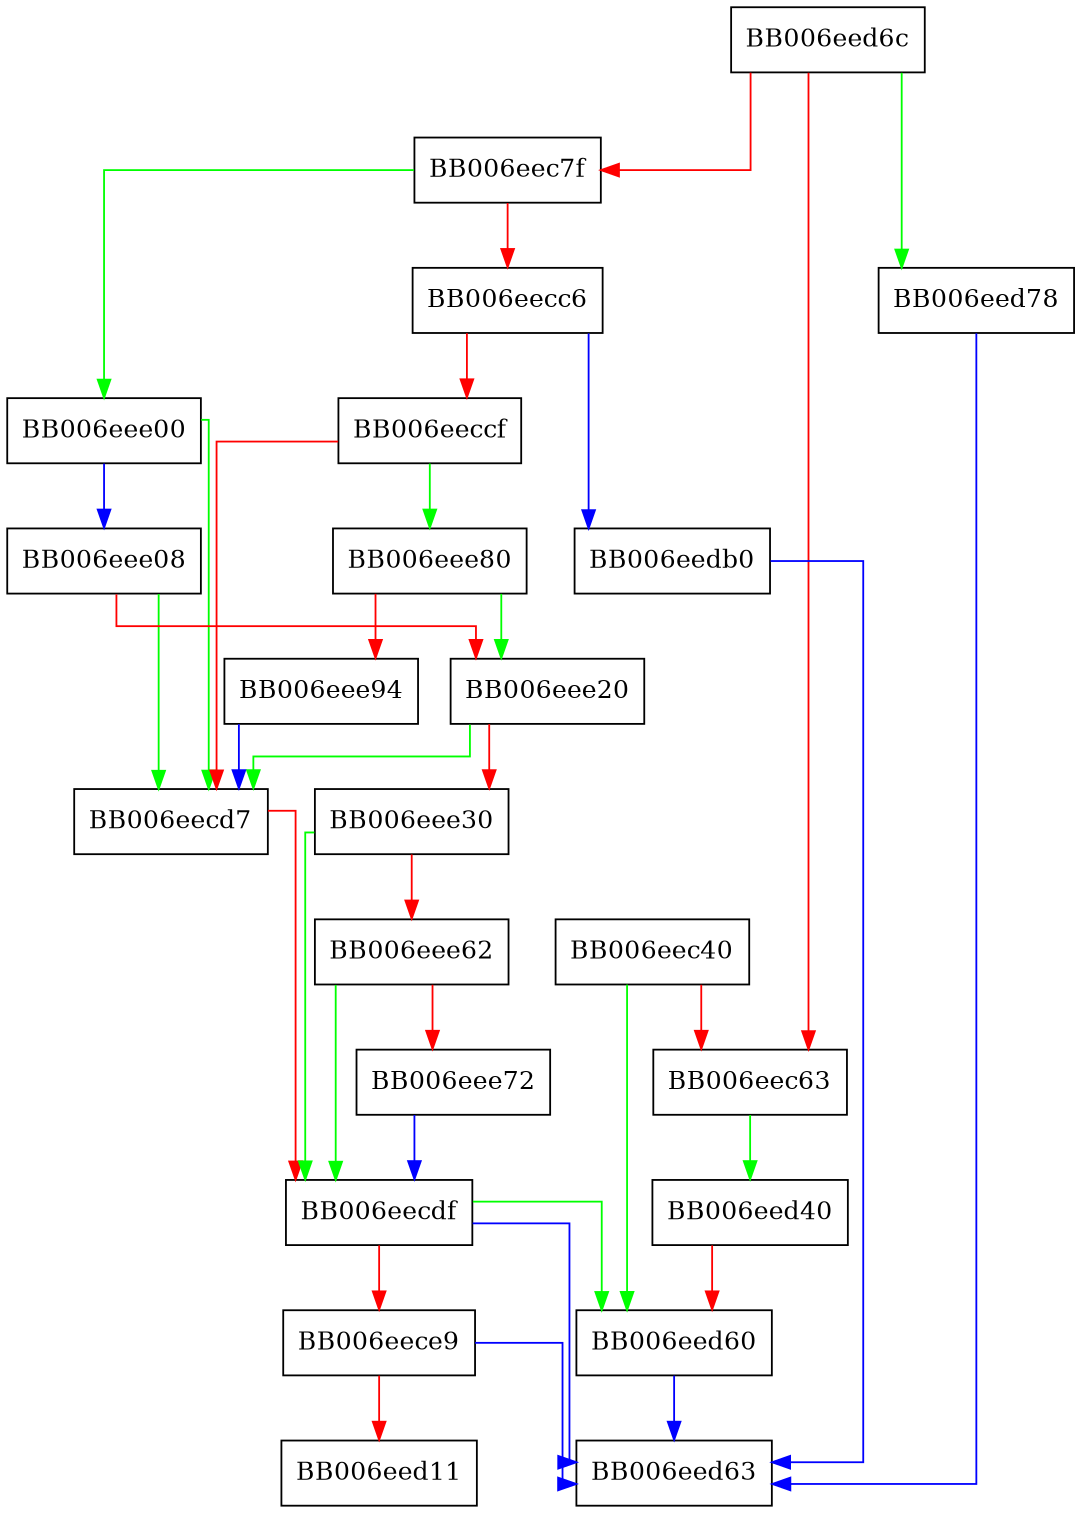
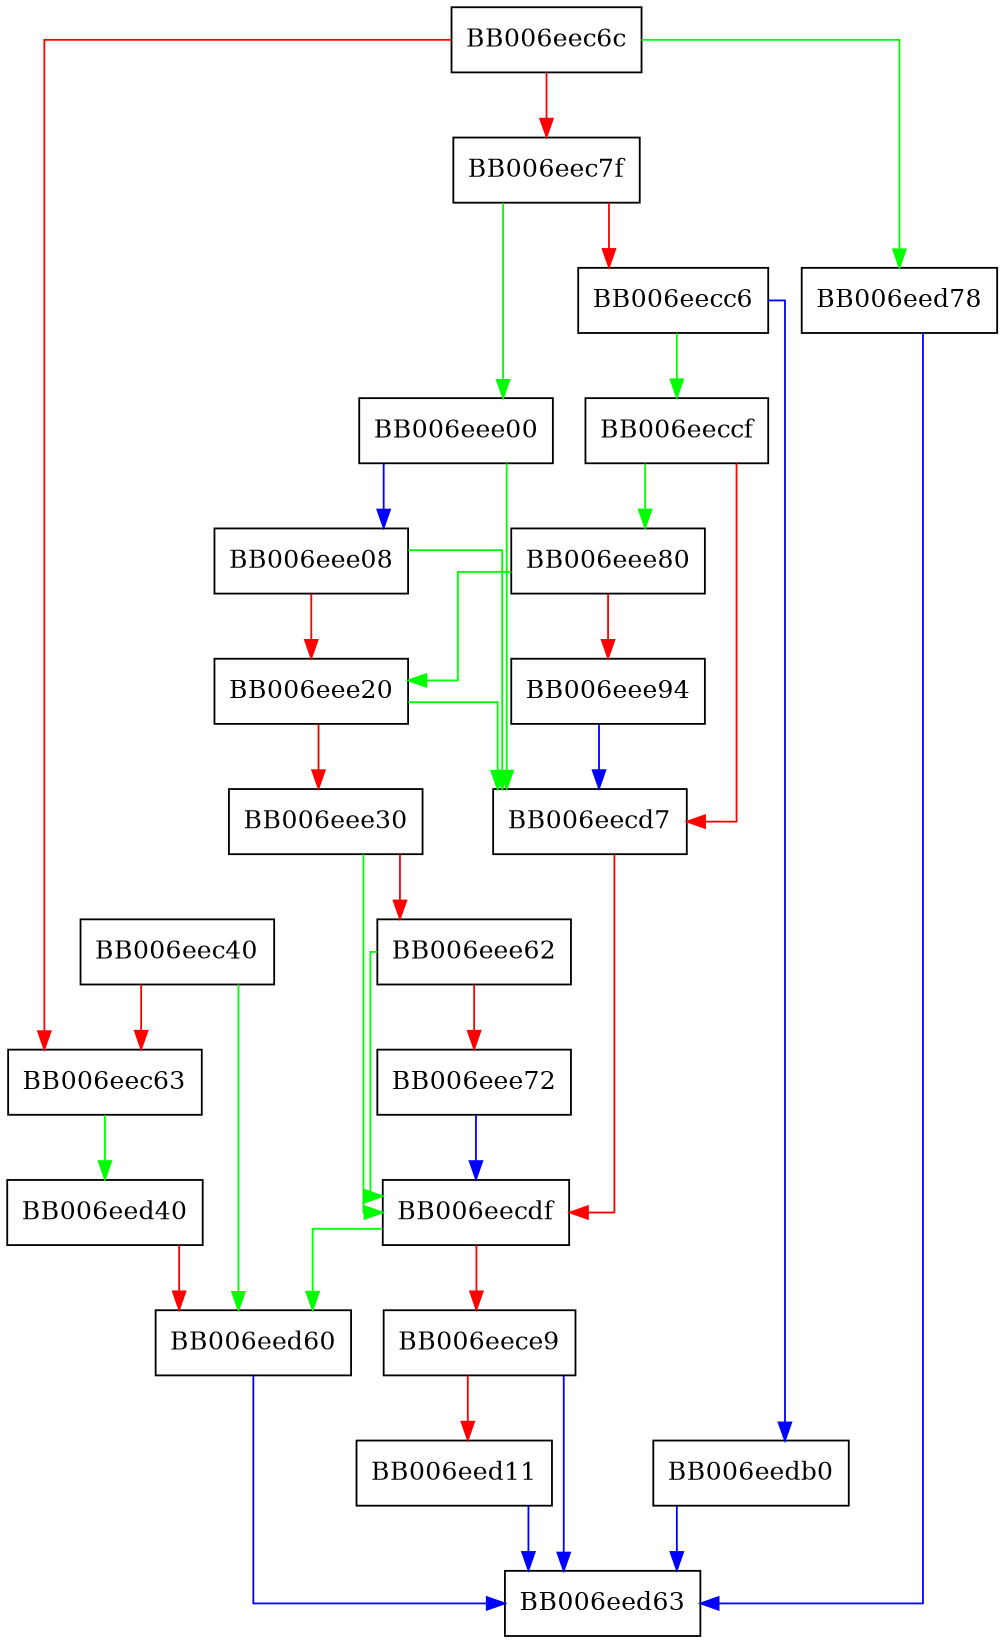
(828, 40) -> (547, 40)
(467, 356) -> (677, 356)
(569, 1295) -> (528, 1529)
